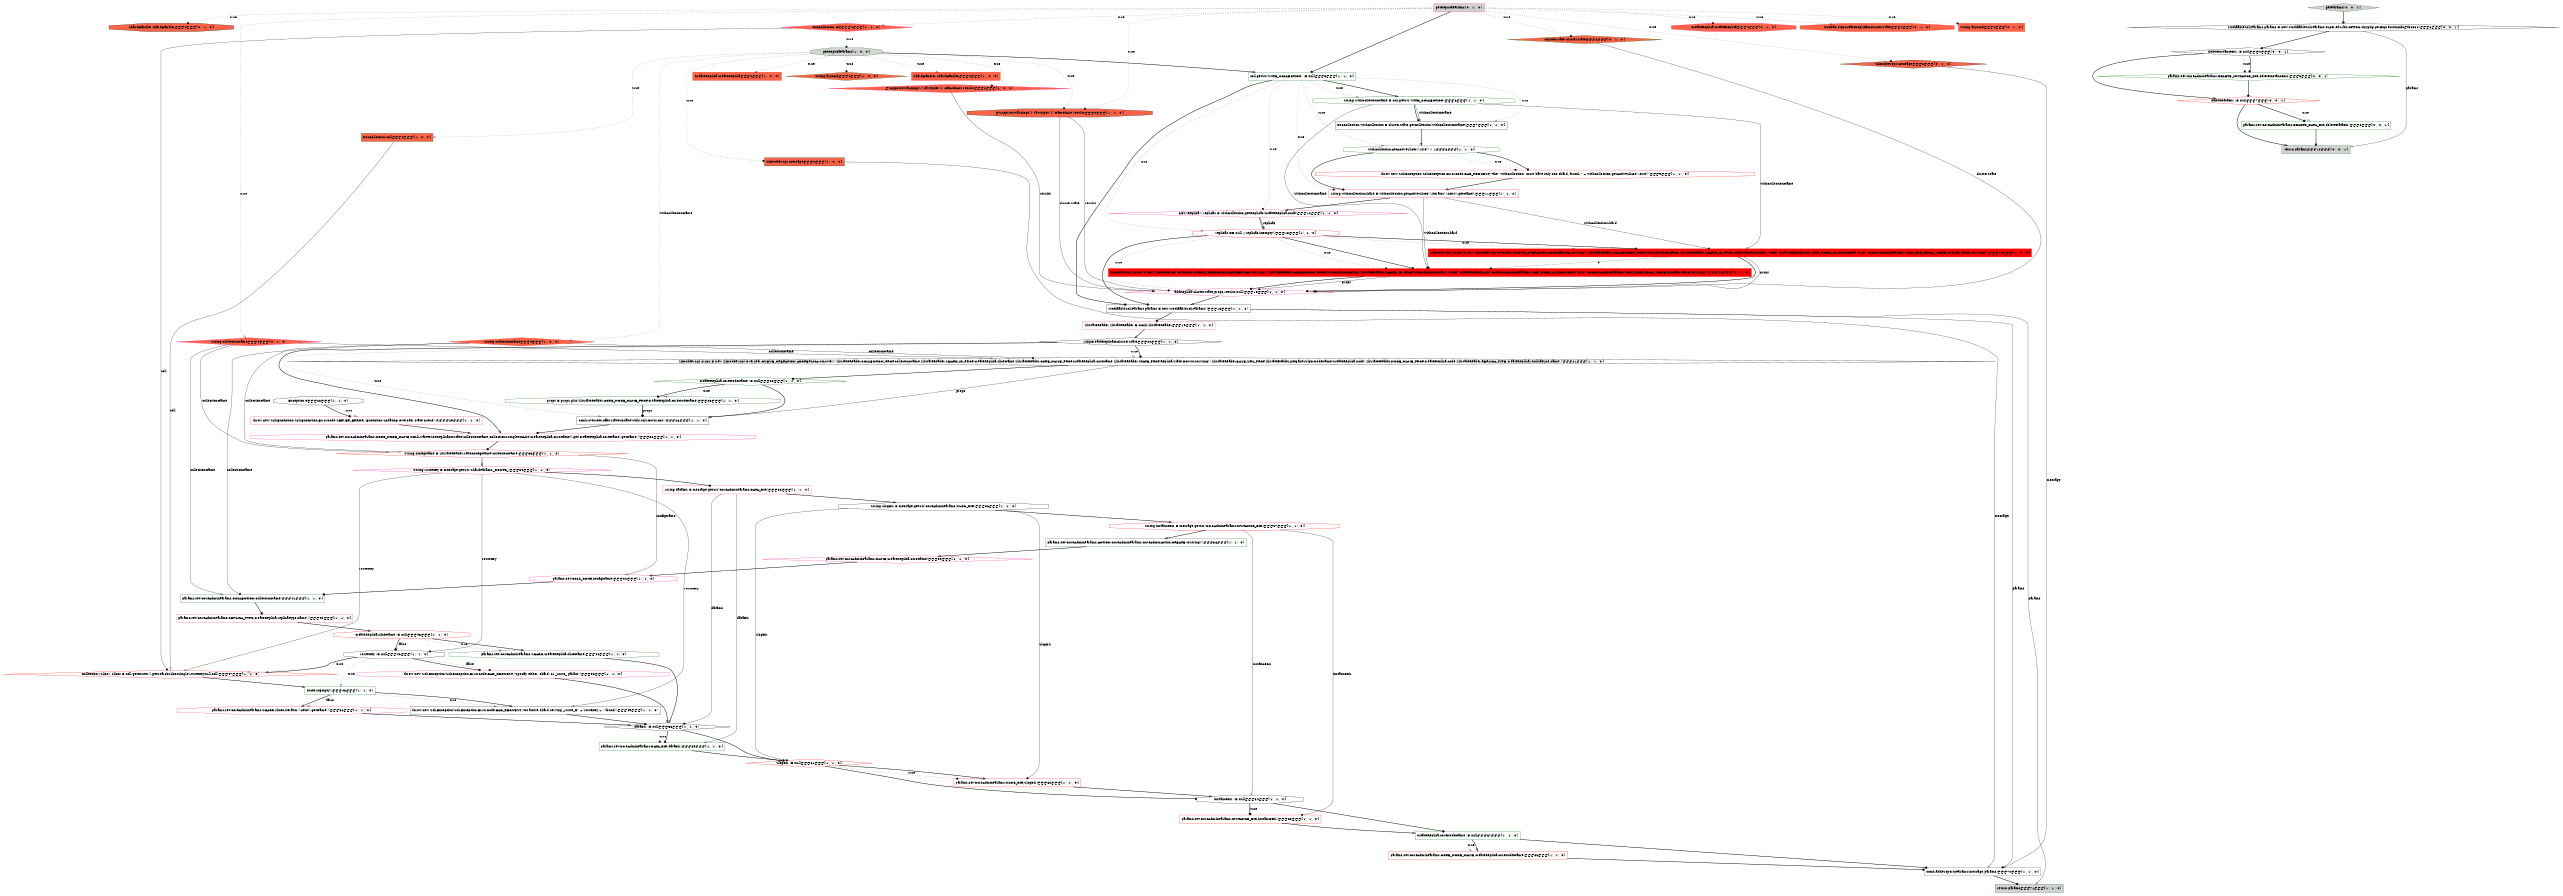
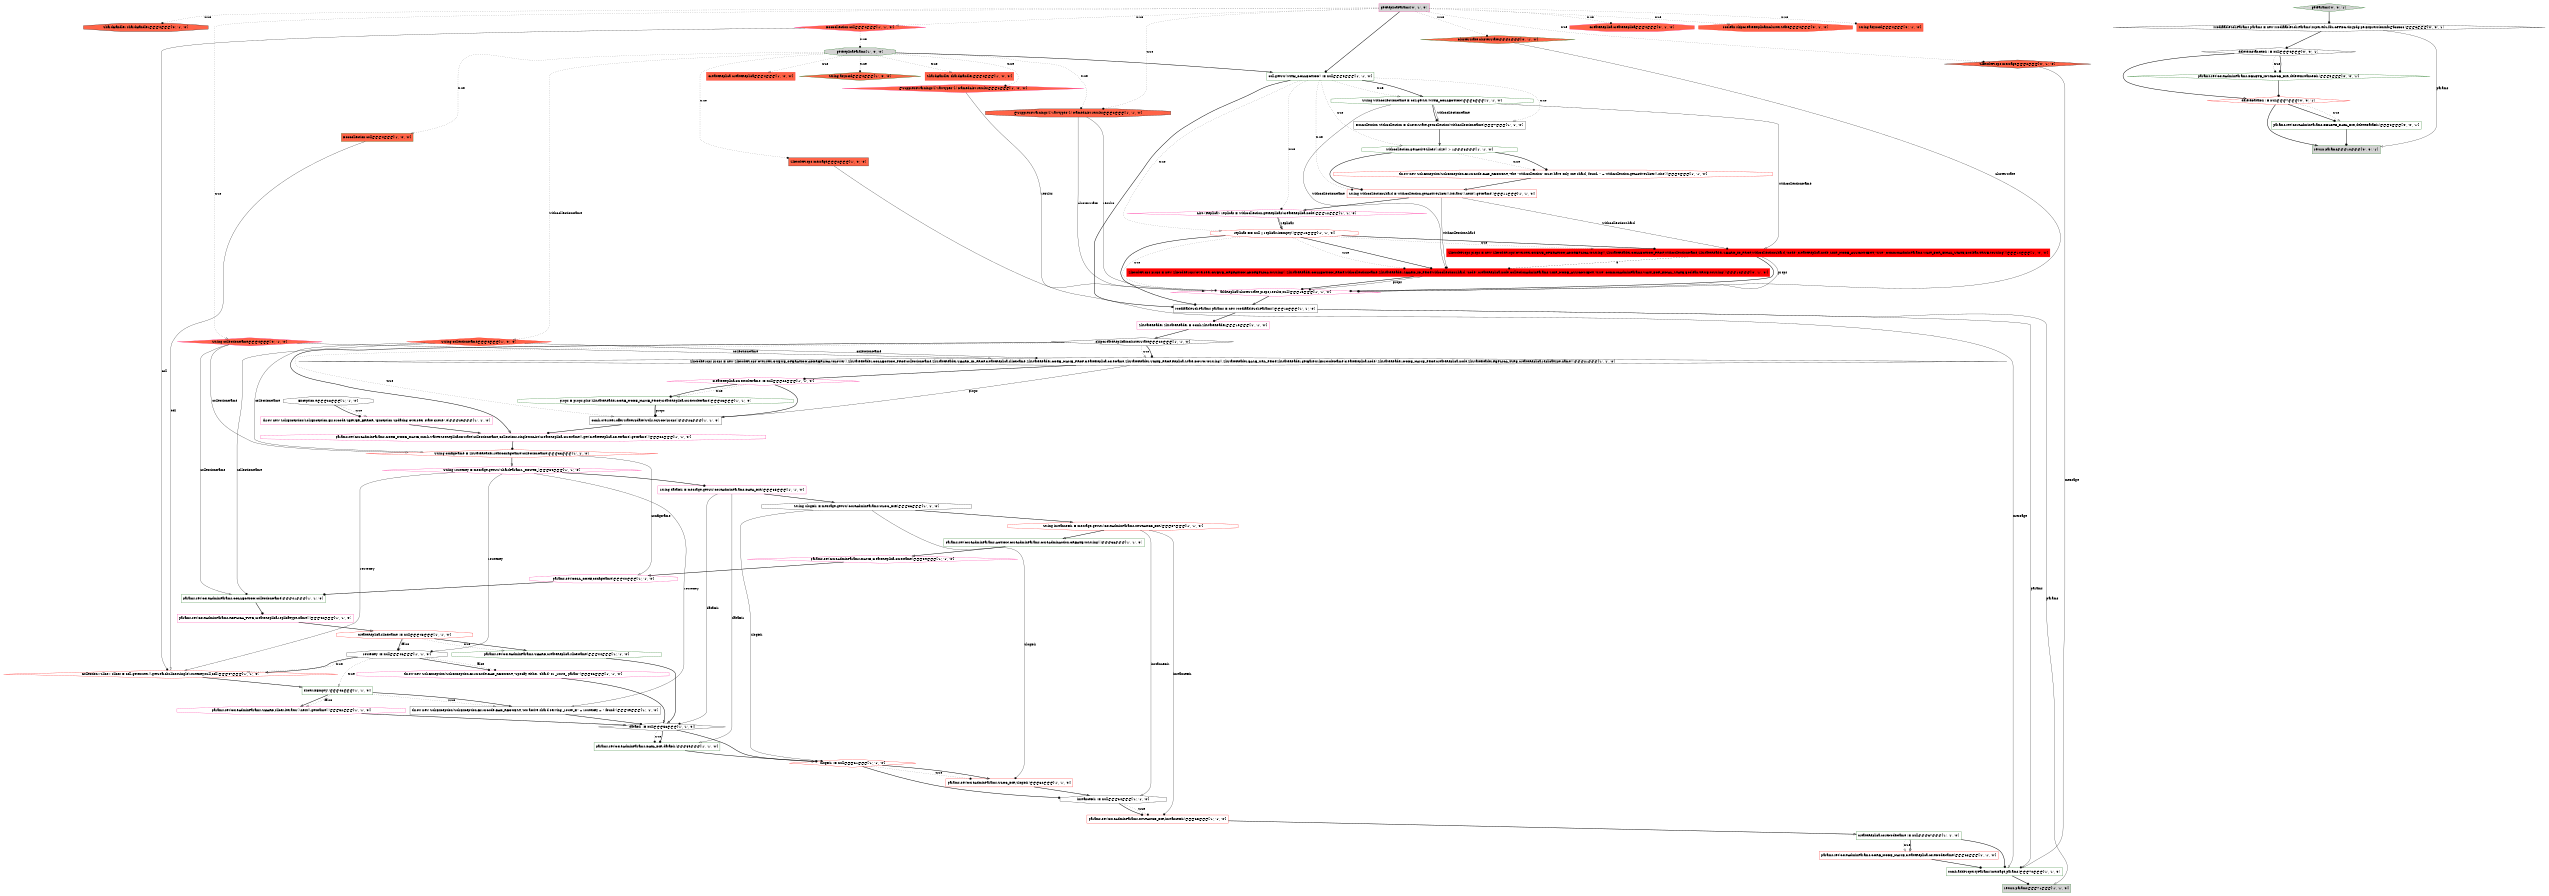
(751, 381) -> (763, 381)
(1358, 817) -> none
